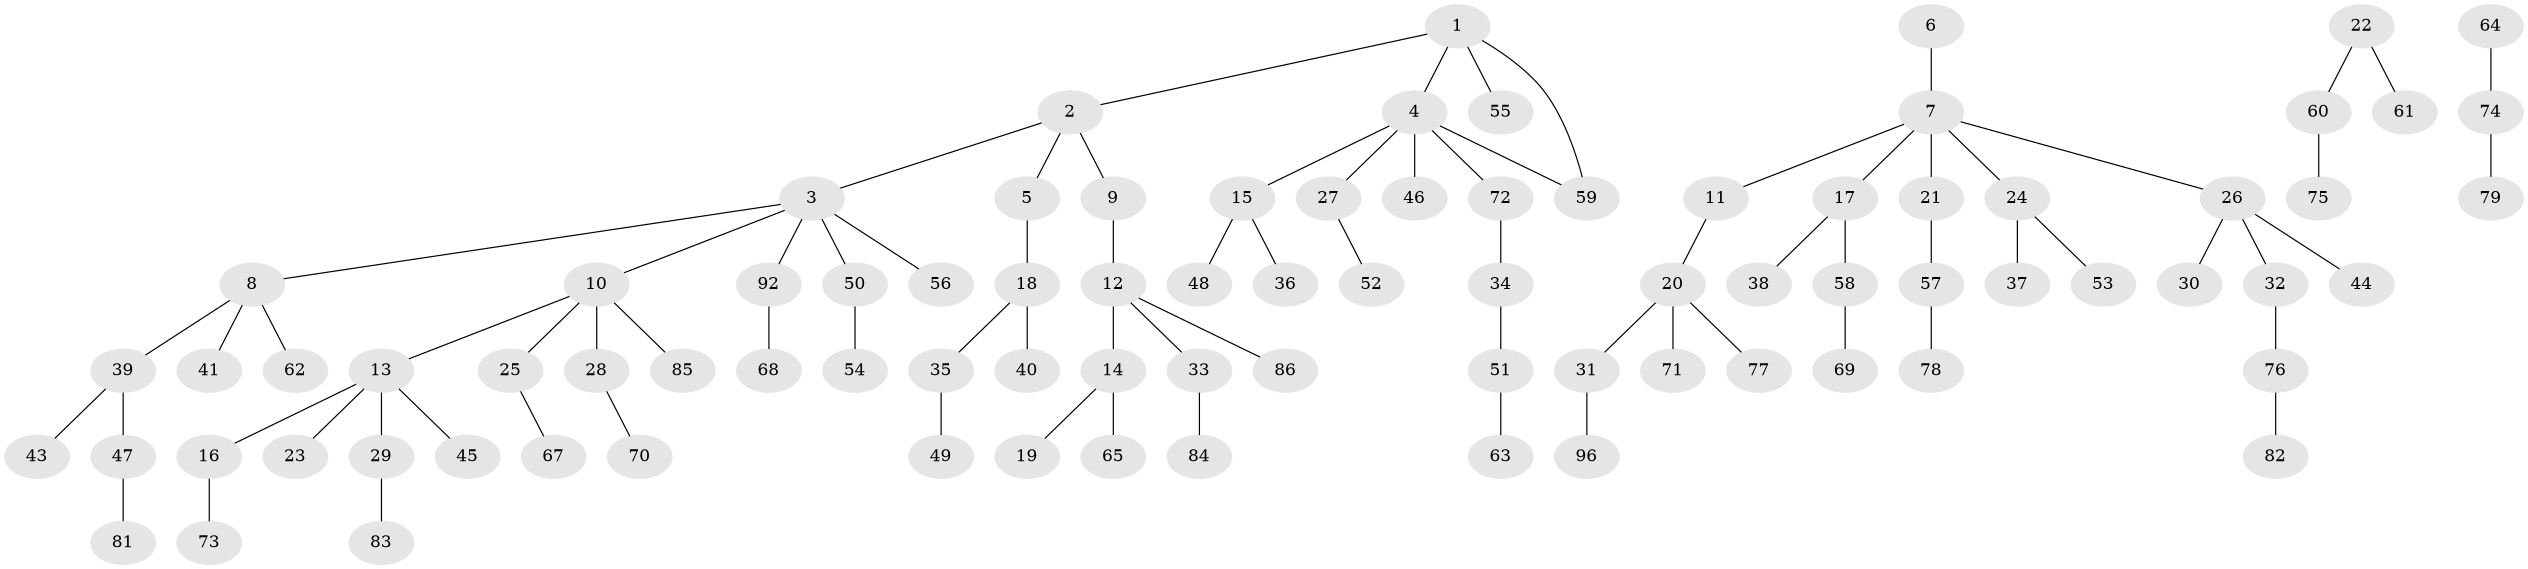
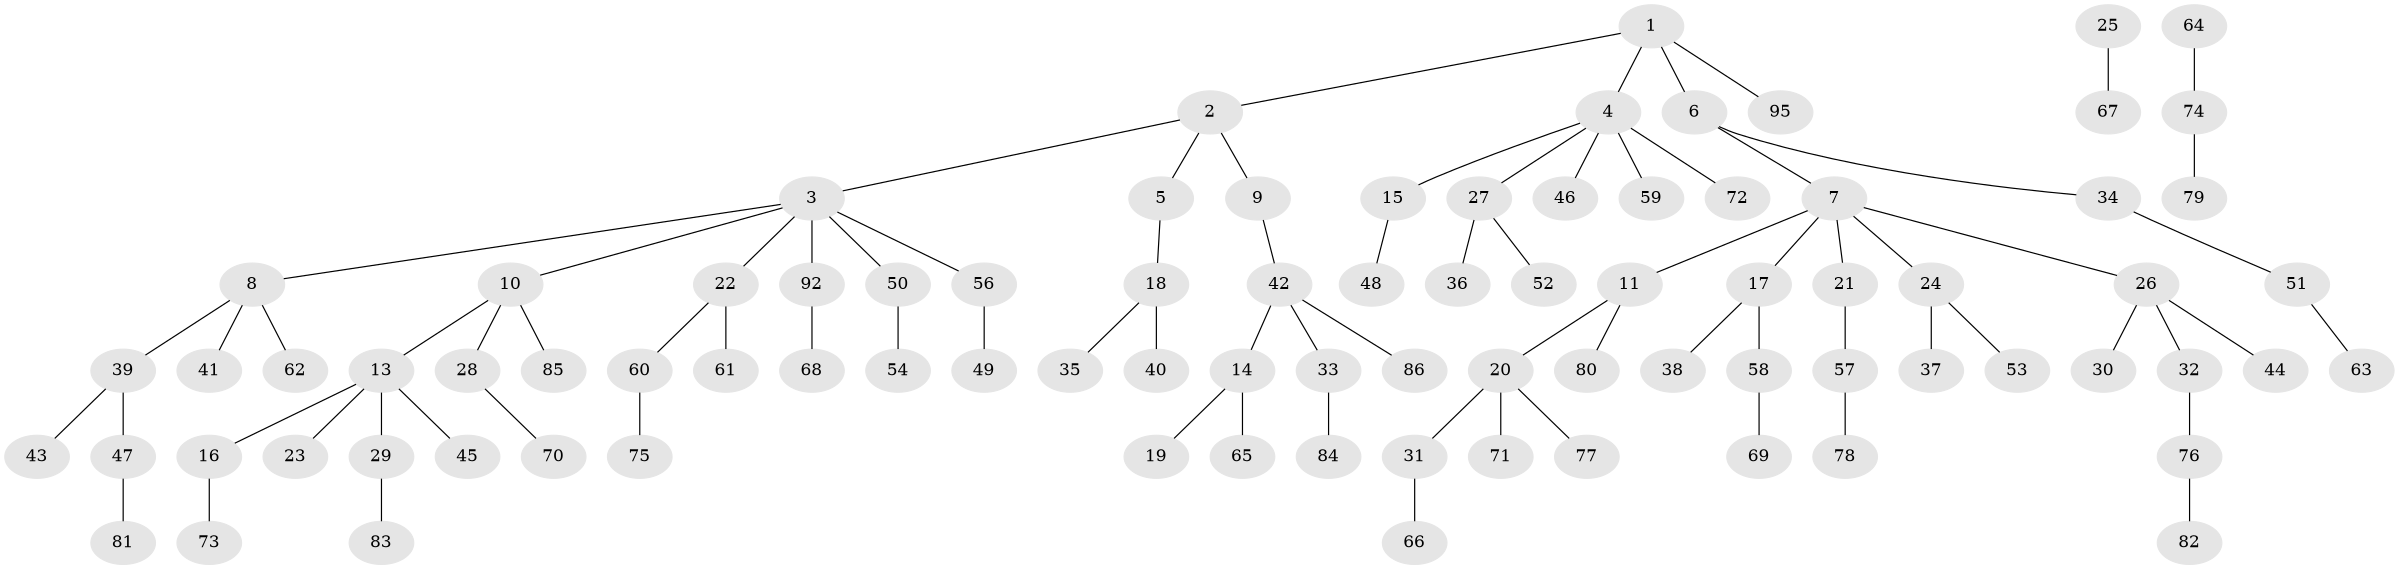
(1548, 97) -> (1673, 69)
(1501, 112) -> (1781, 112)
none -> (769, 241)
(1264, 242) -> (1468, 242)
(1501, 242) -> (1896, 171)
(1113, 285) -> (1280, 285)
(554, 328) -> none
none -> (1587, 371)
(941, 414) -> (984, 328)
(1587, 457) -> (1415, 543)
